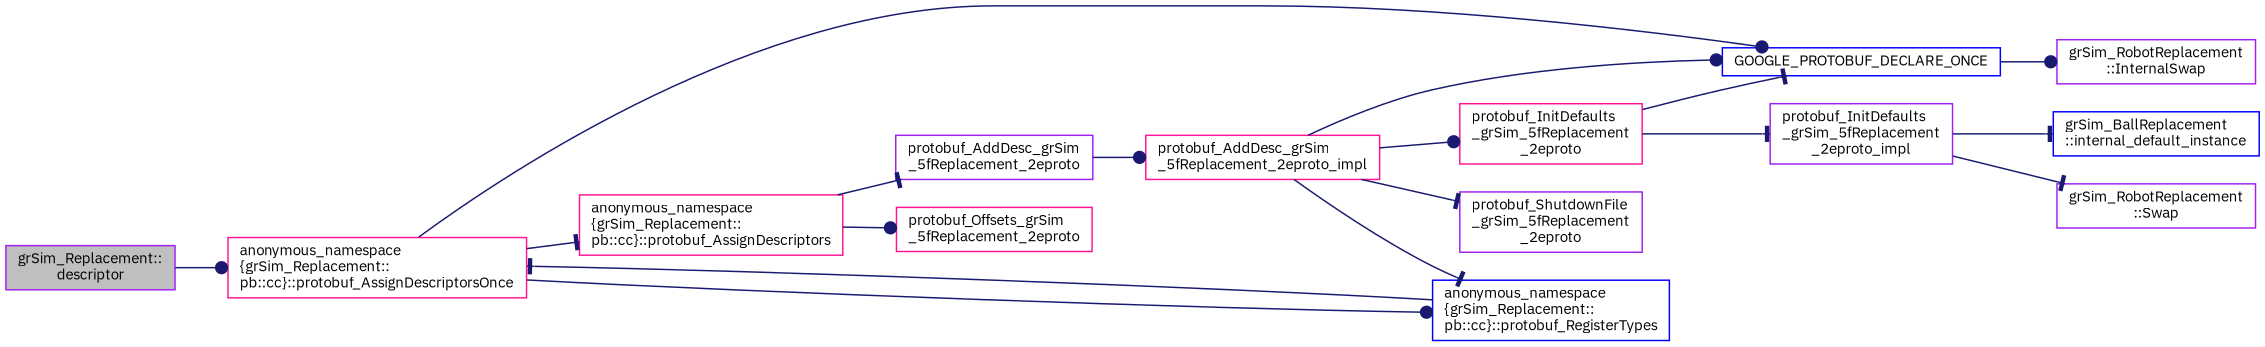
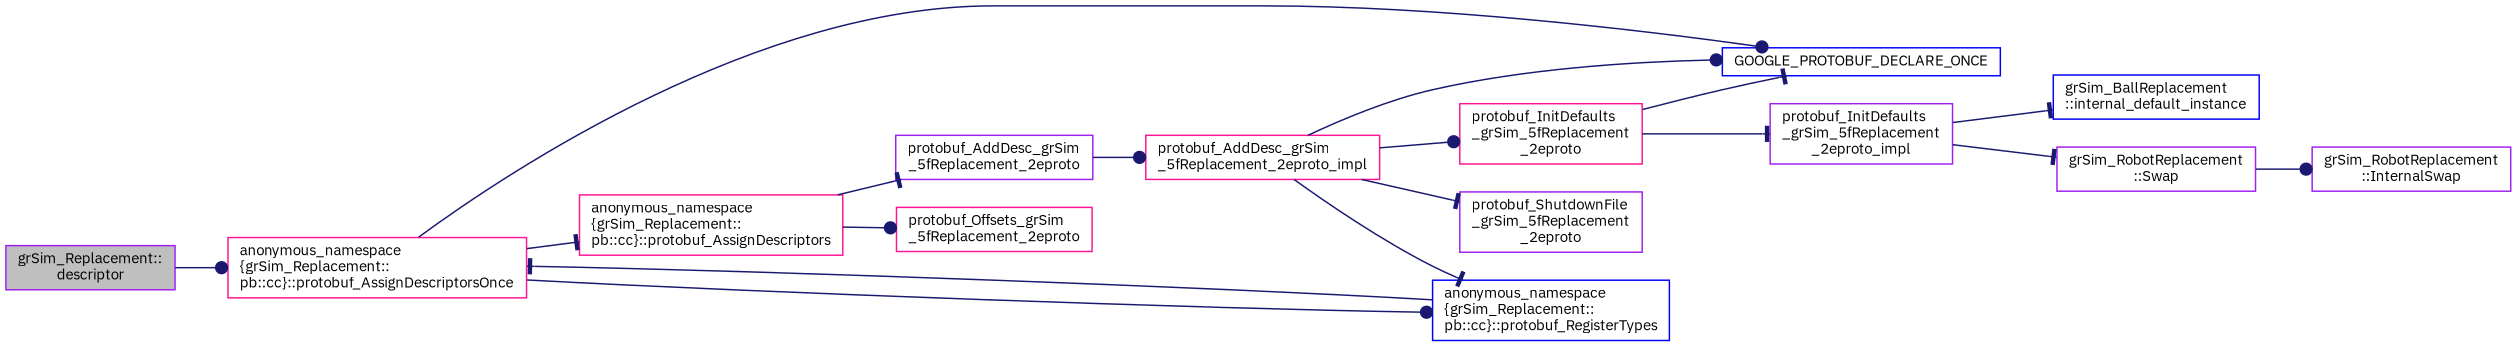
(2023, 62) -> (2278, 169)
